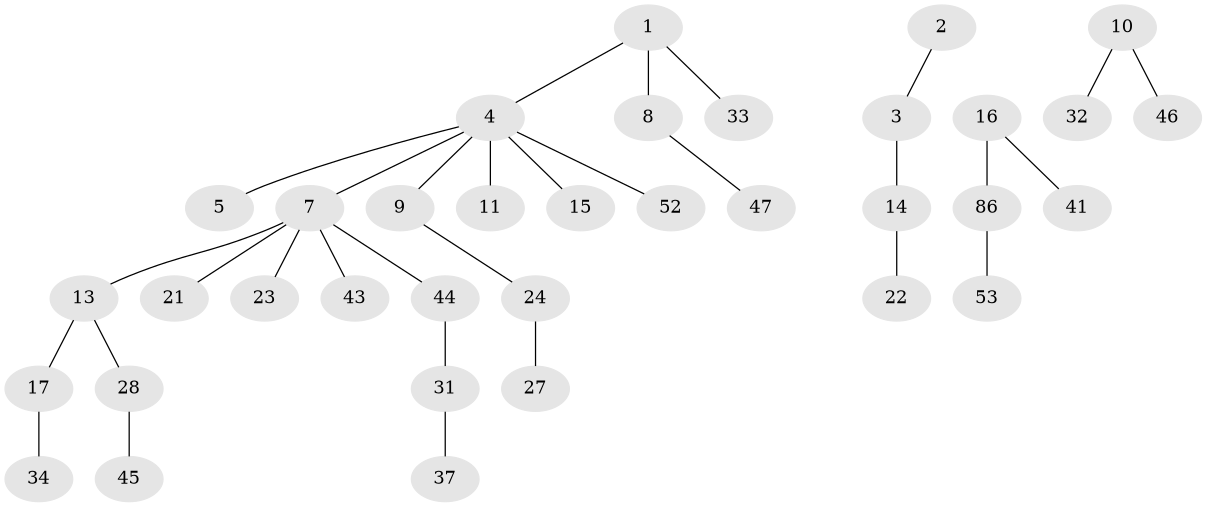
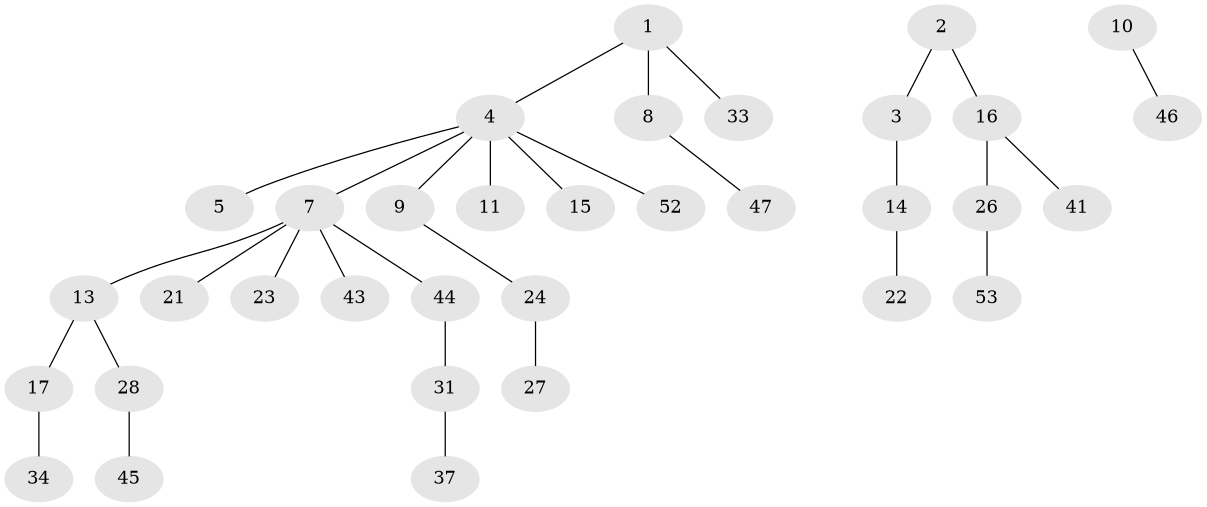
none -> (964, 73)
(1077, 118) -> none
(987, 208) -> (987, 208)
